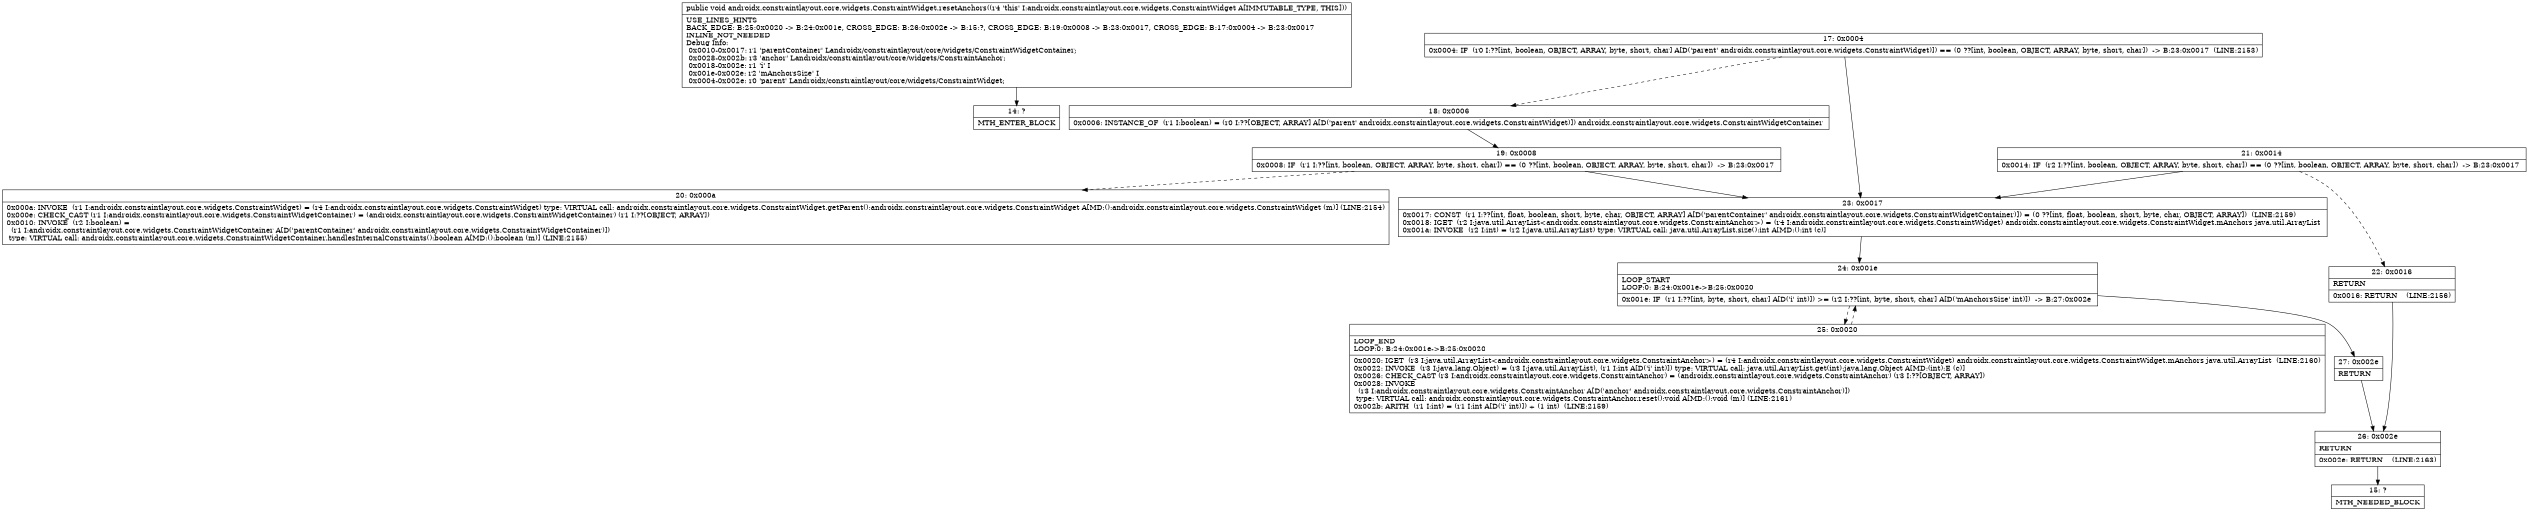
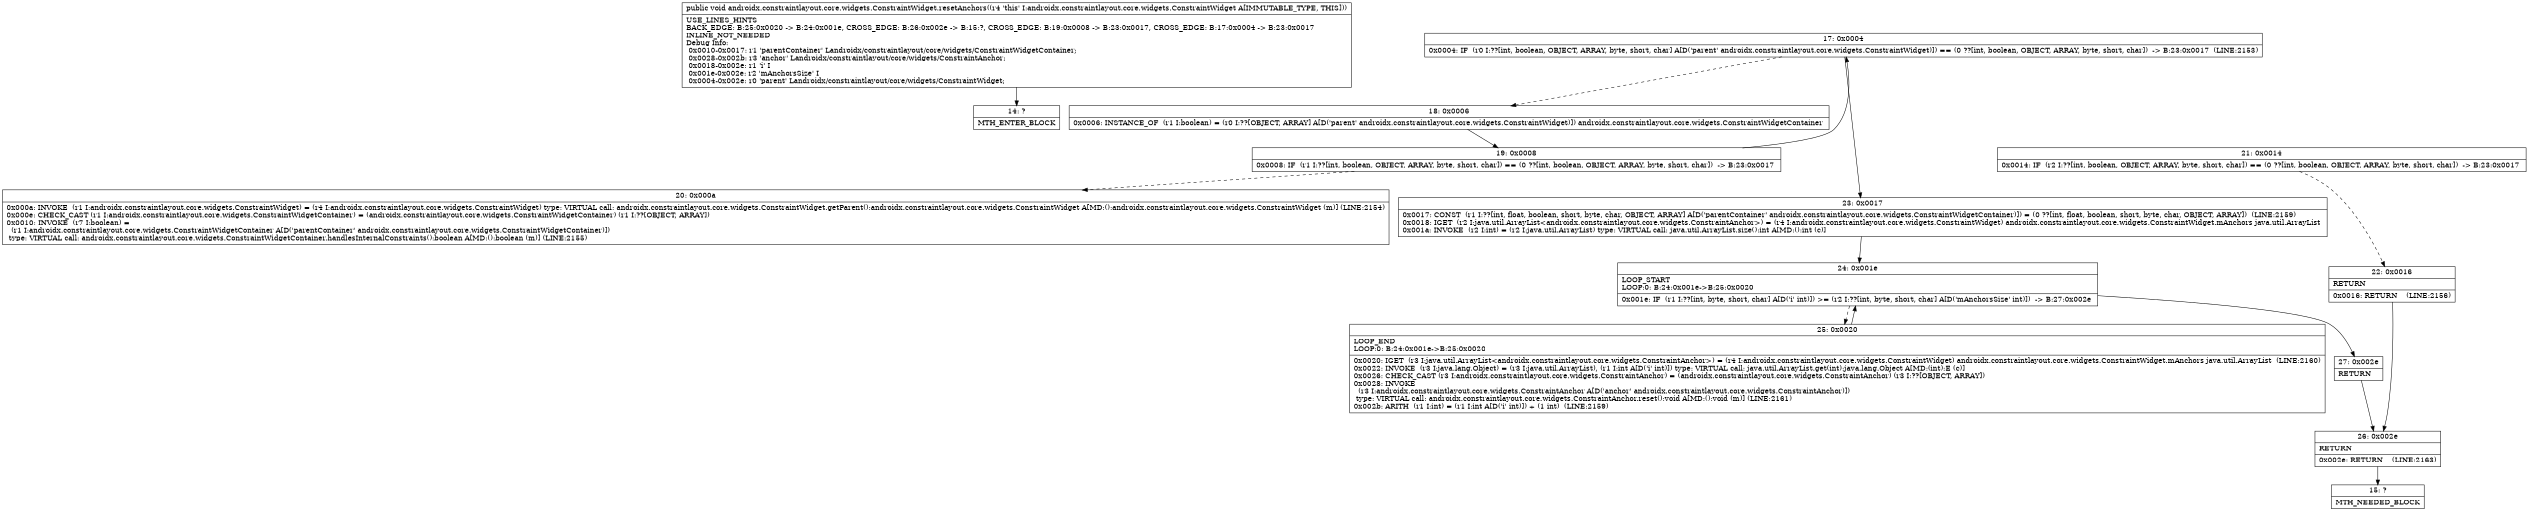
(1664, 184) -> (1824, 135)
(2092, 184) -> none
(69, 223) -> (69, 223)
(1853, 318) -> (1853, 318)
